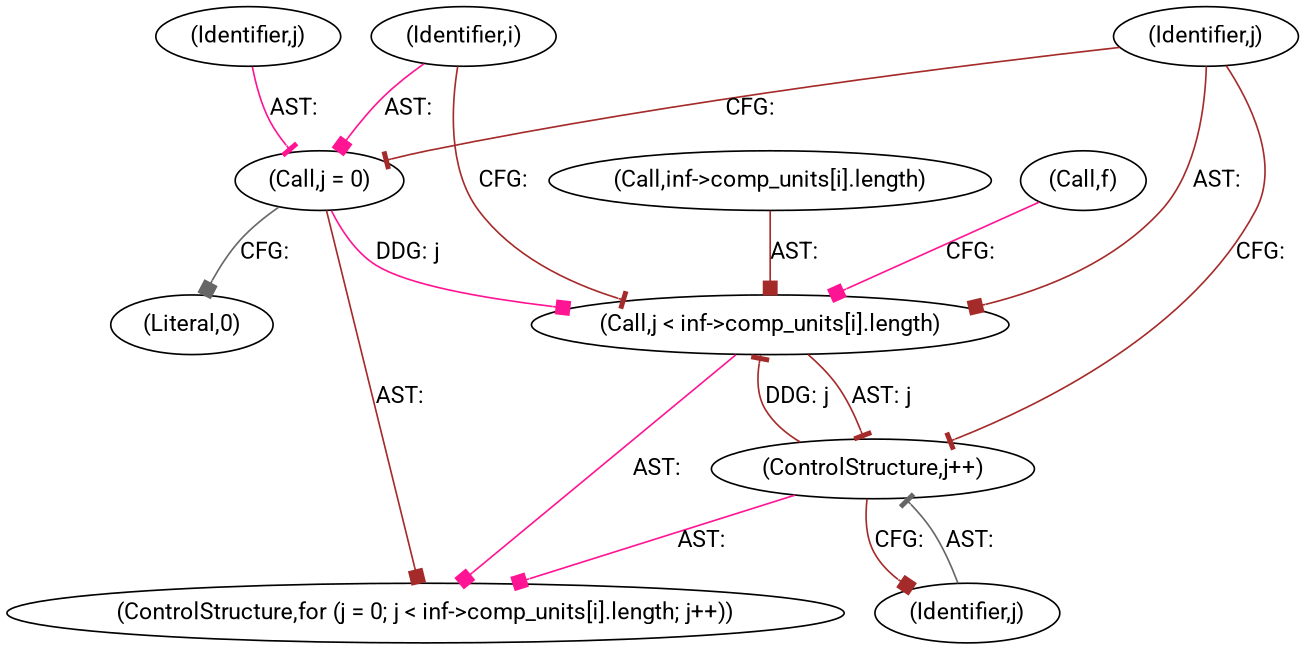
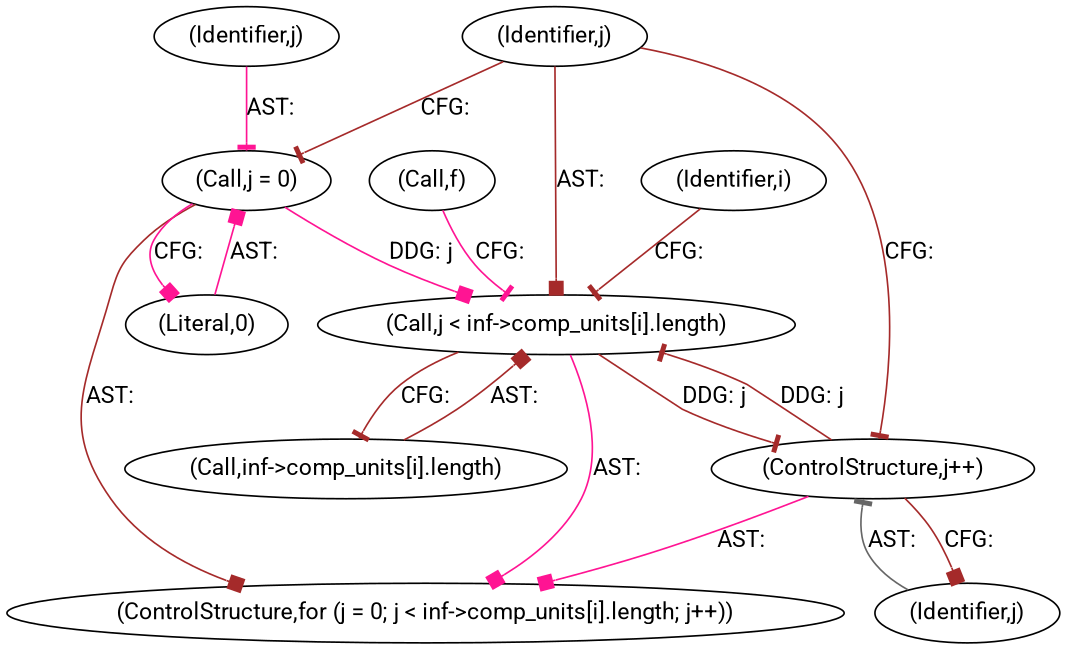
(383, 98) -> (224, 261)
(241, 239) -> (151, 247)
(943, 245) -> (467, 255)
none -> (403, 382)
(882, 397) -> (715, 397)
